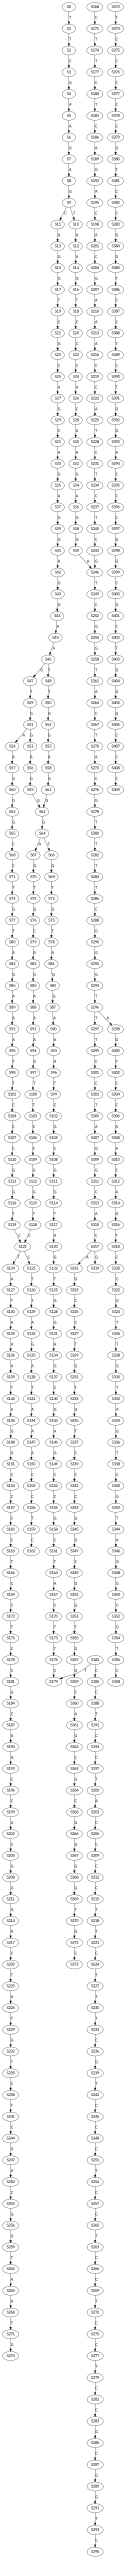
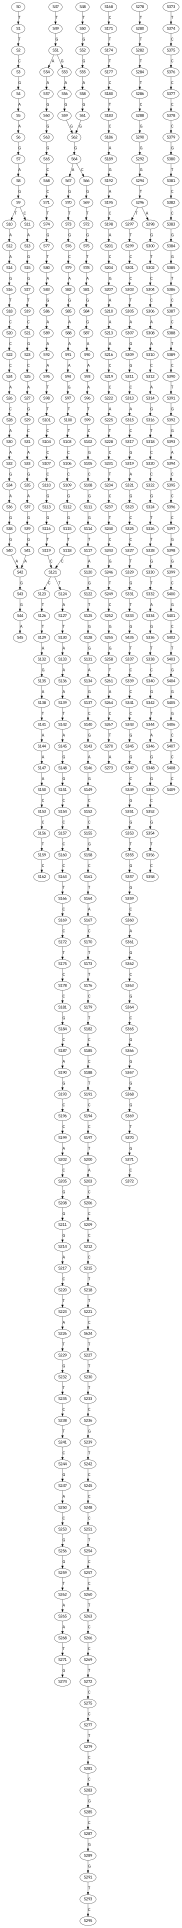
(84, 561) -> (14, 560)
(48, 660) -> none
(95, 790) -> none
(86, 1257) -> (130, 473)
(78, 1673) -> (88, 1017)
